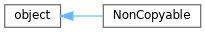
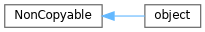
(88, 16) -> (130, 16)
